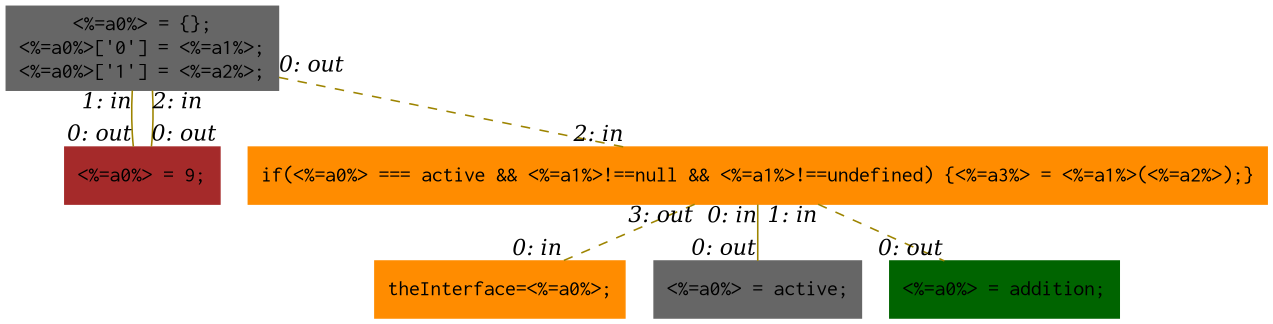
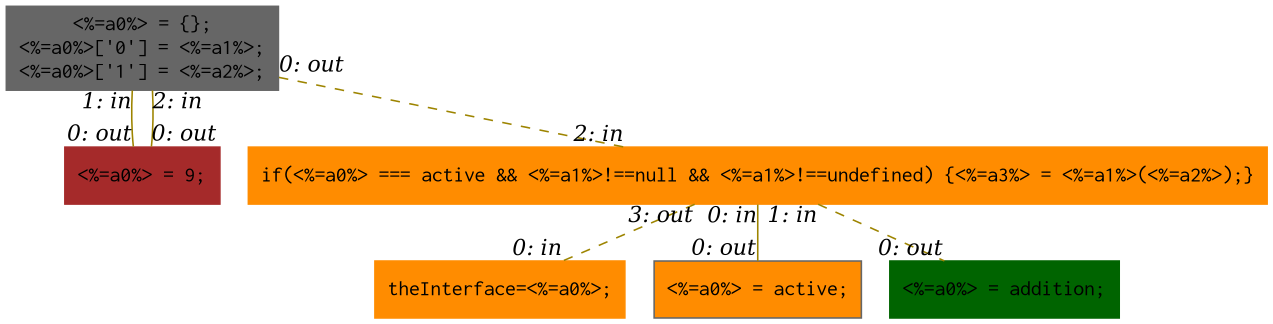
(758, 289) -> (758, 289)
